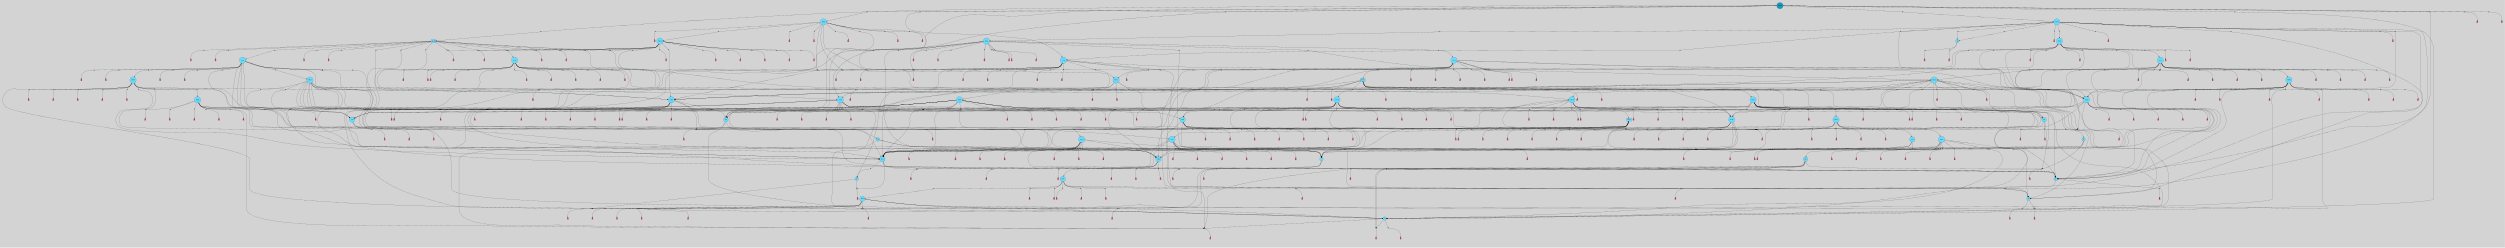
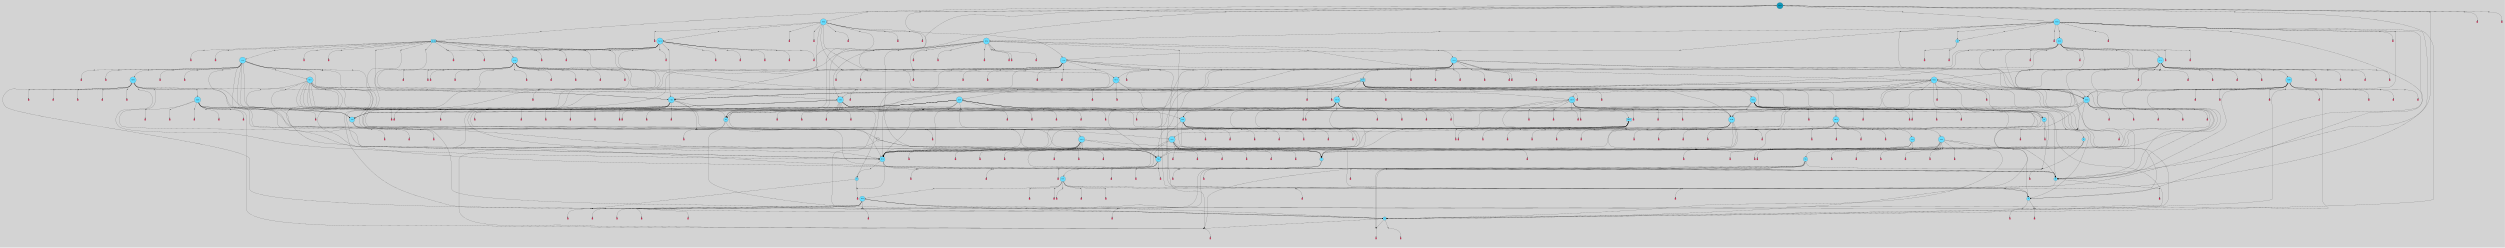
(878, 139) -> (878, 139)
